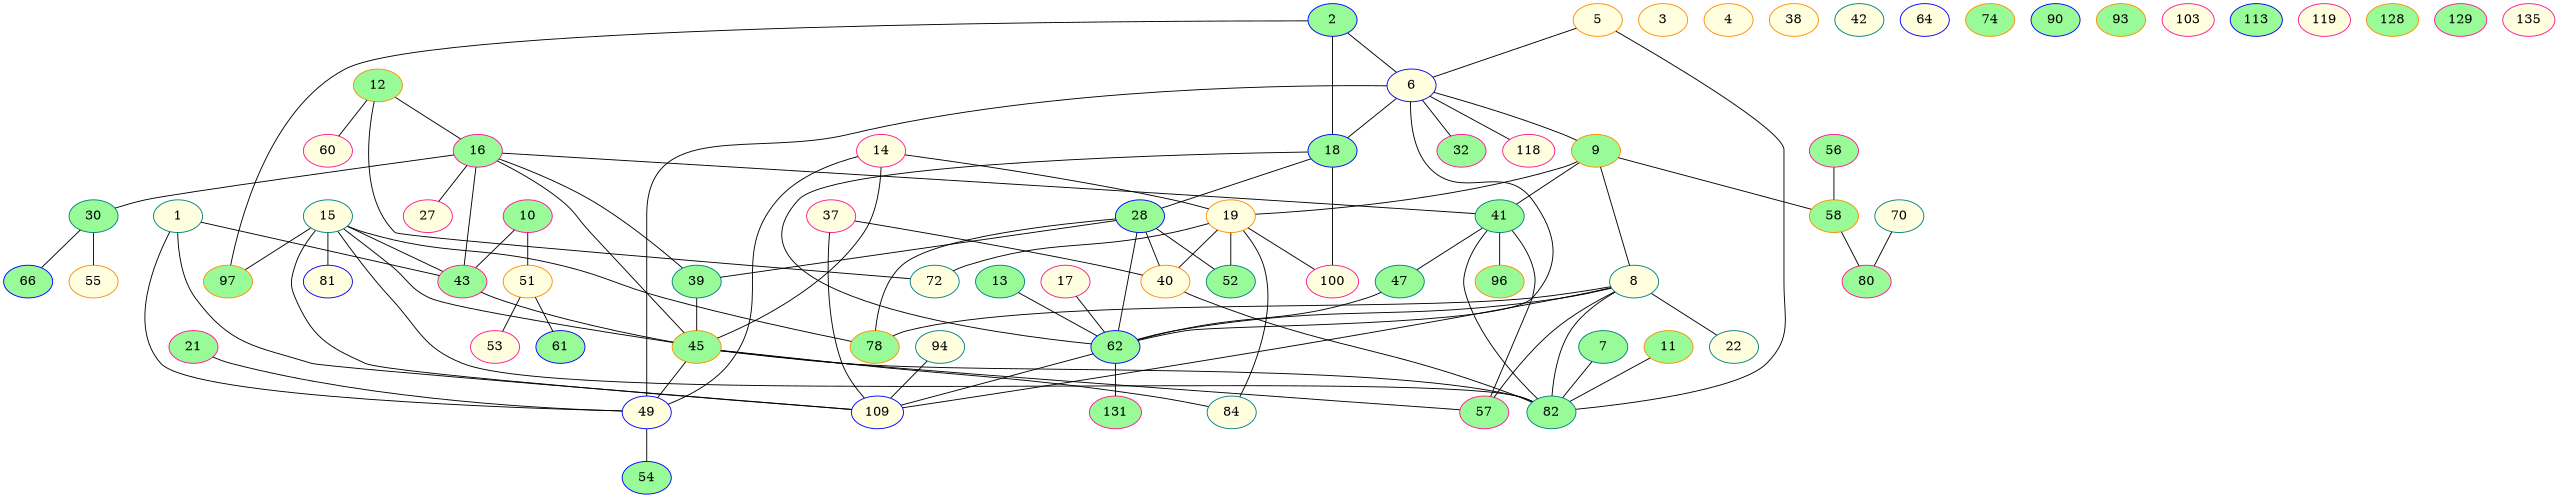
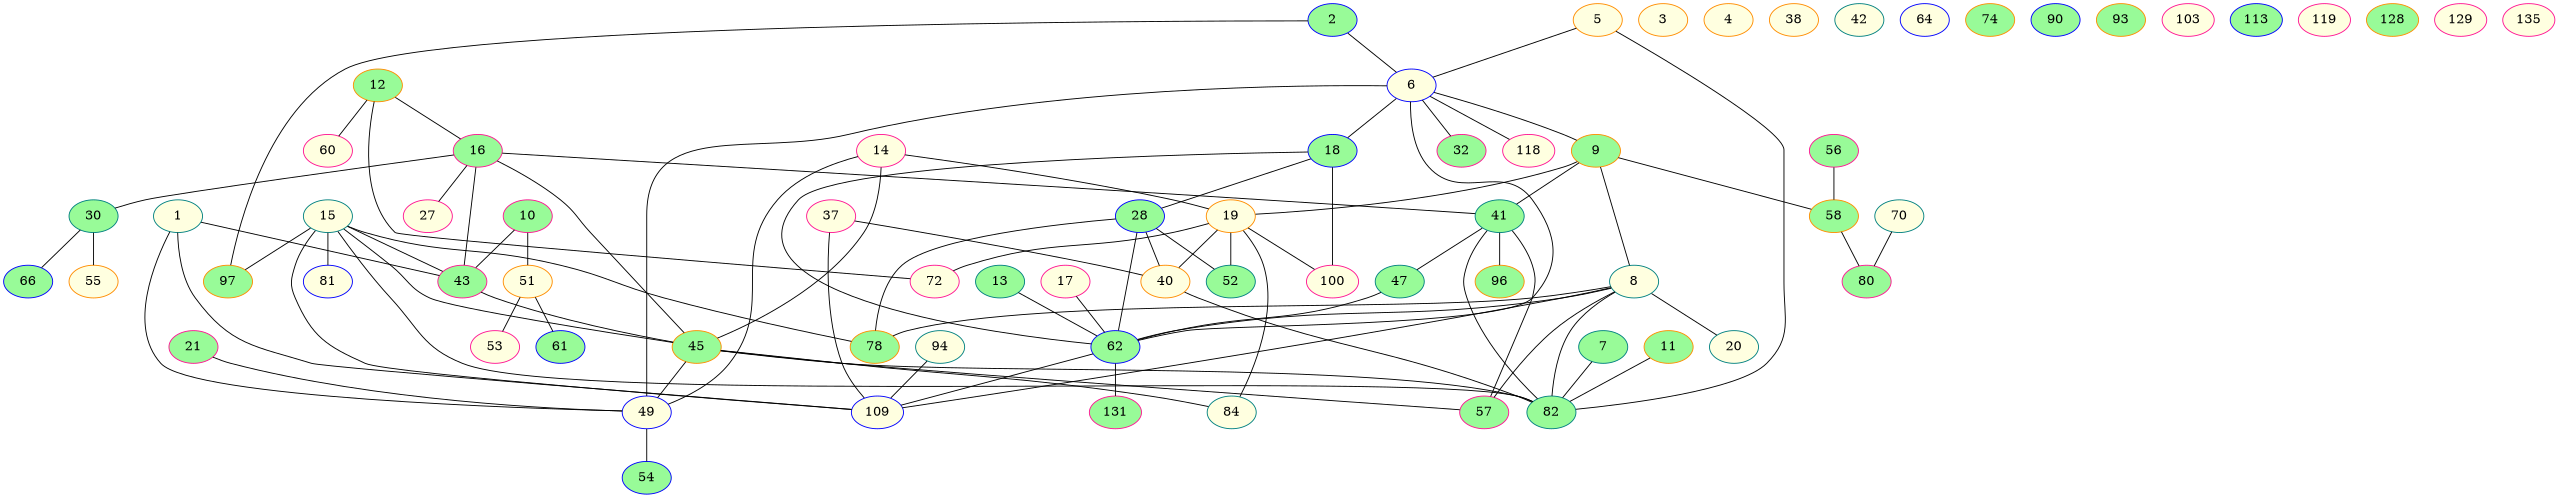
(2461, 20) -> (2461, 20)
(1333, 78) -> none
(697, 282) -> none
(935, 282) -> (935, 282)
(1734, 347) -> (1734, 347)
